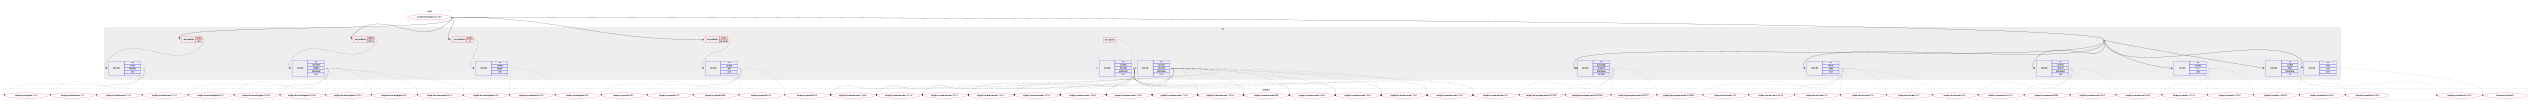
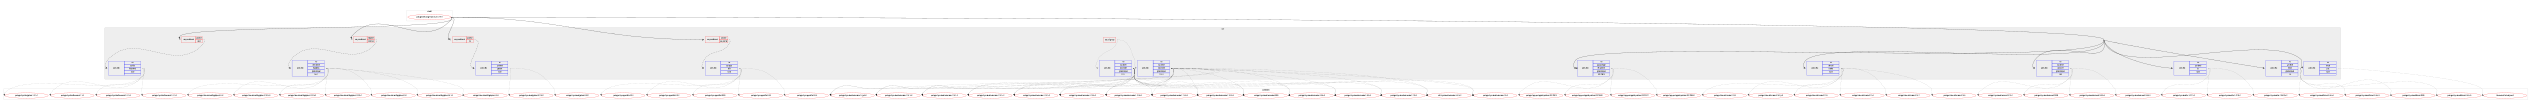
(429, 17) -> (429, 17)
(440, 96) -> (440, 96)
(1449, 96) -> (1449, 96)
none -> (2413, 96)
